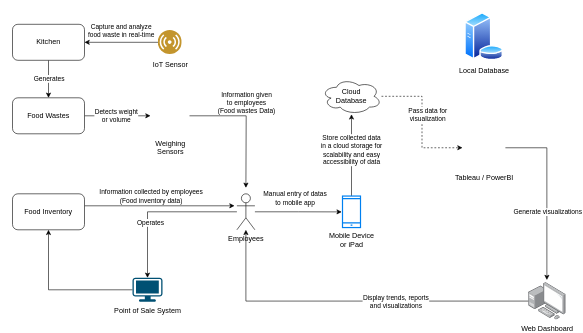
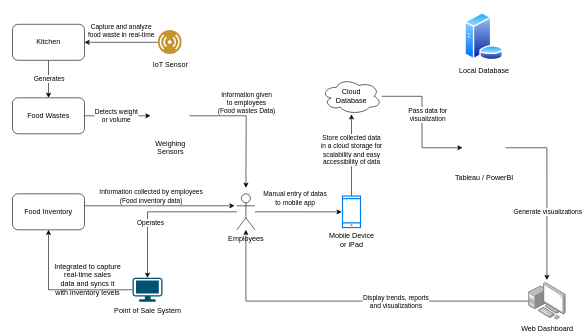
(426, 148) -> (426, 148)
none -> (87, 279)
